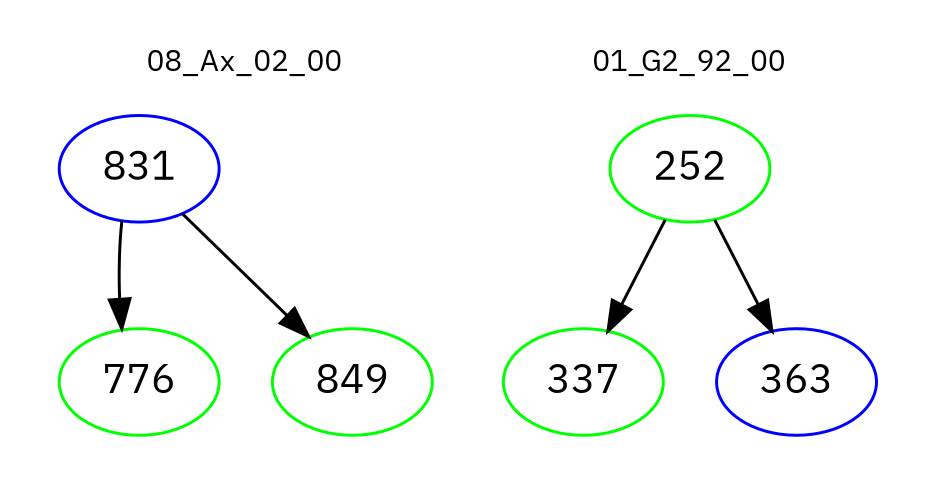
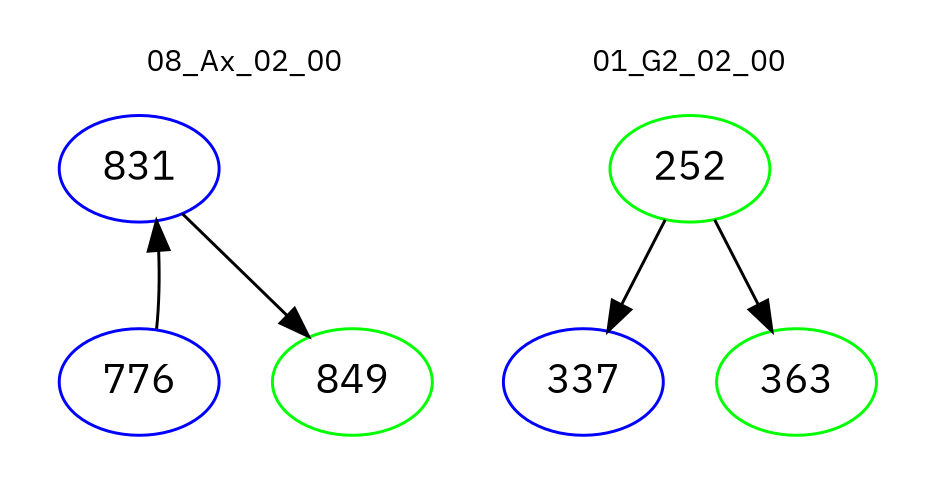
(690, 64) -> (690, 64)
(119, 260) -> (159, 290)
(139, 382) -> (139, 382)
(583, 382) -> (583, 382)
(797, 382) -> (797, 382)
